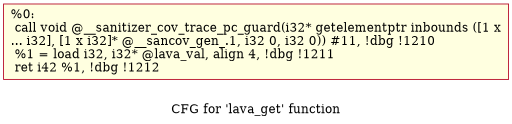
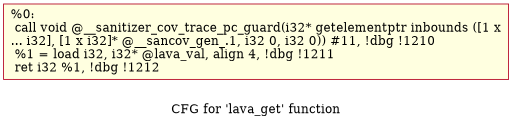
(86, 68) -> (86, 68)
